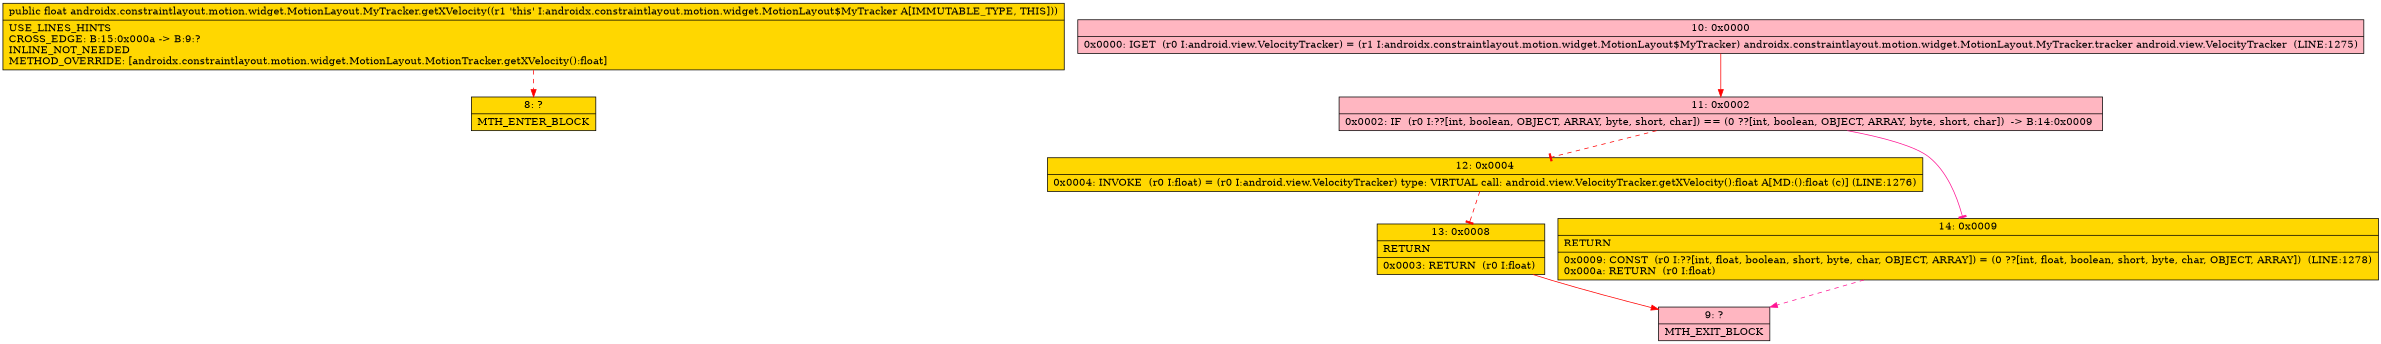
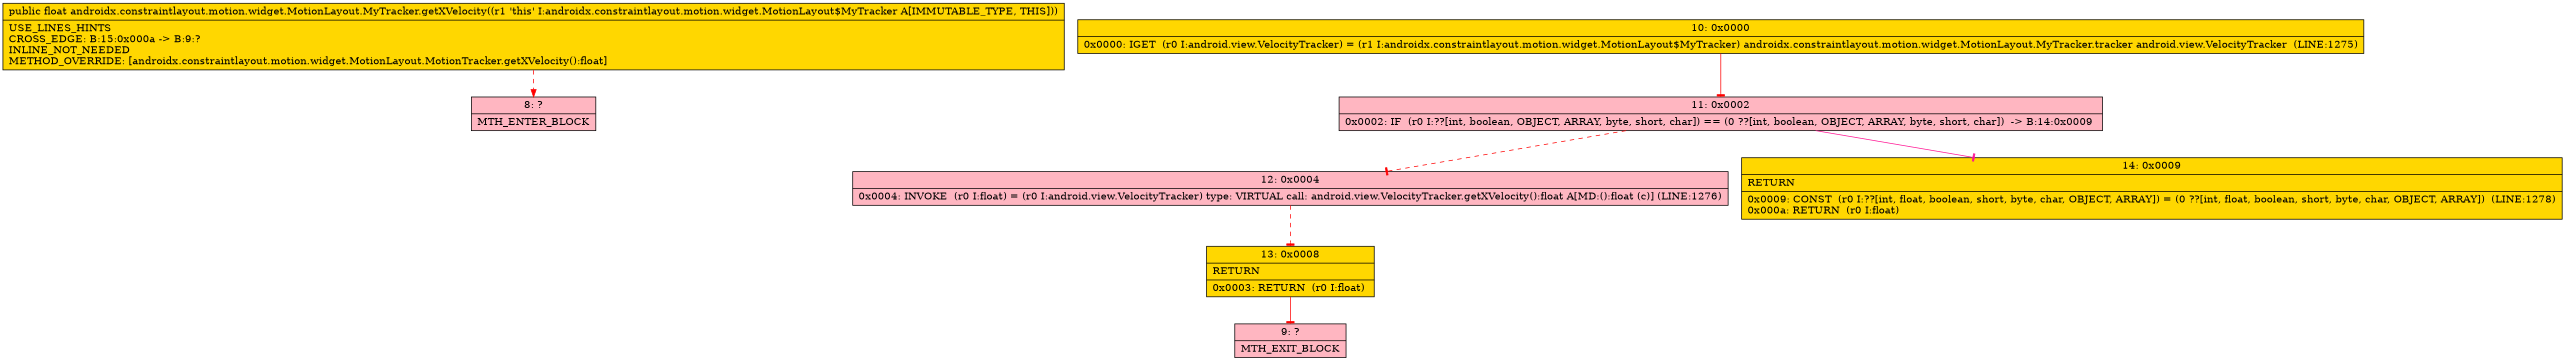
(1721, 37) -> (1721, 37)
(1721, 71) -> (1721, 73)
(534, 114) -> (534, 114)
(1485, 175) -> (1290, 188)
(1592, 292) -> (1290, 308)
(1821, 292) -> none
